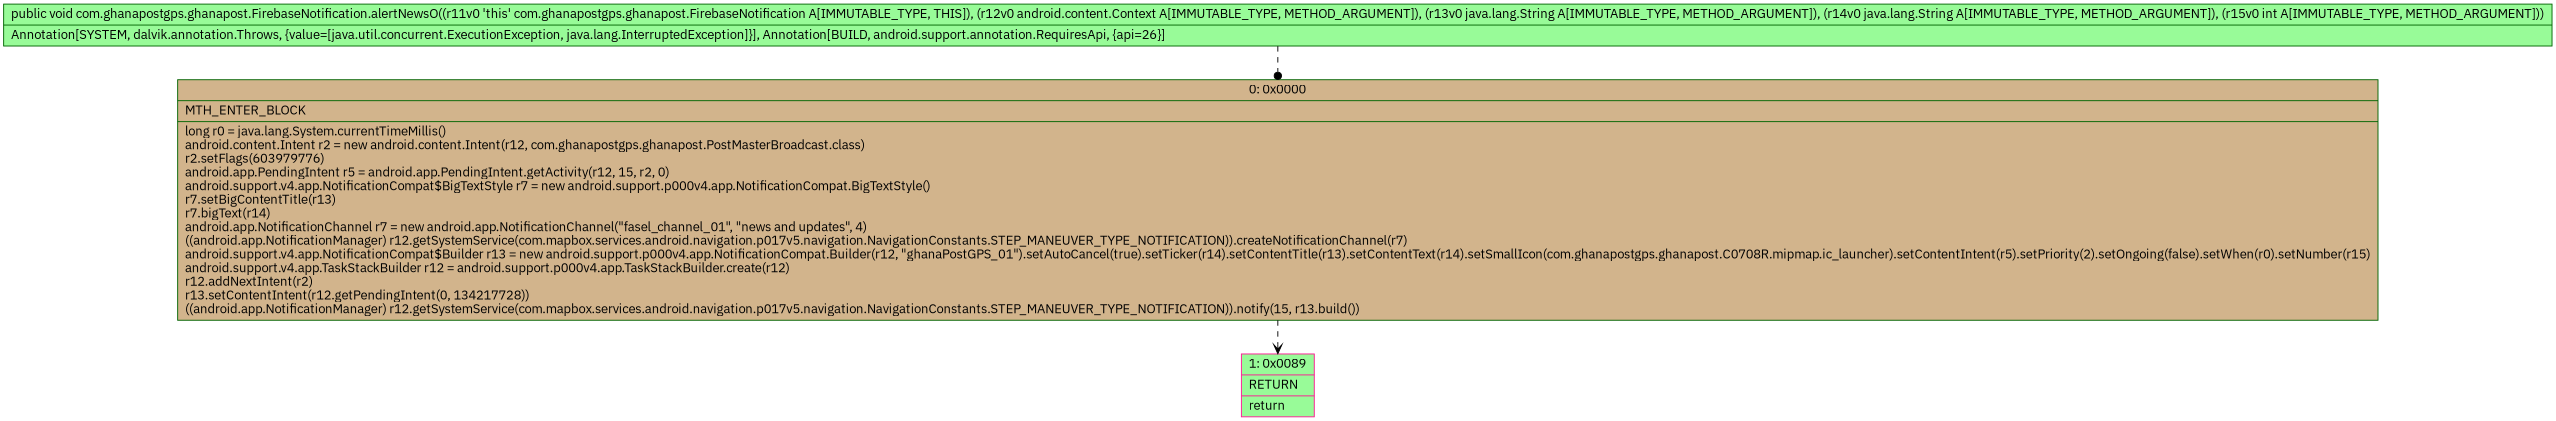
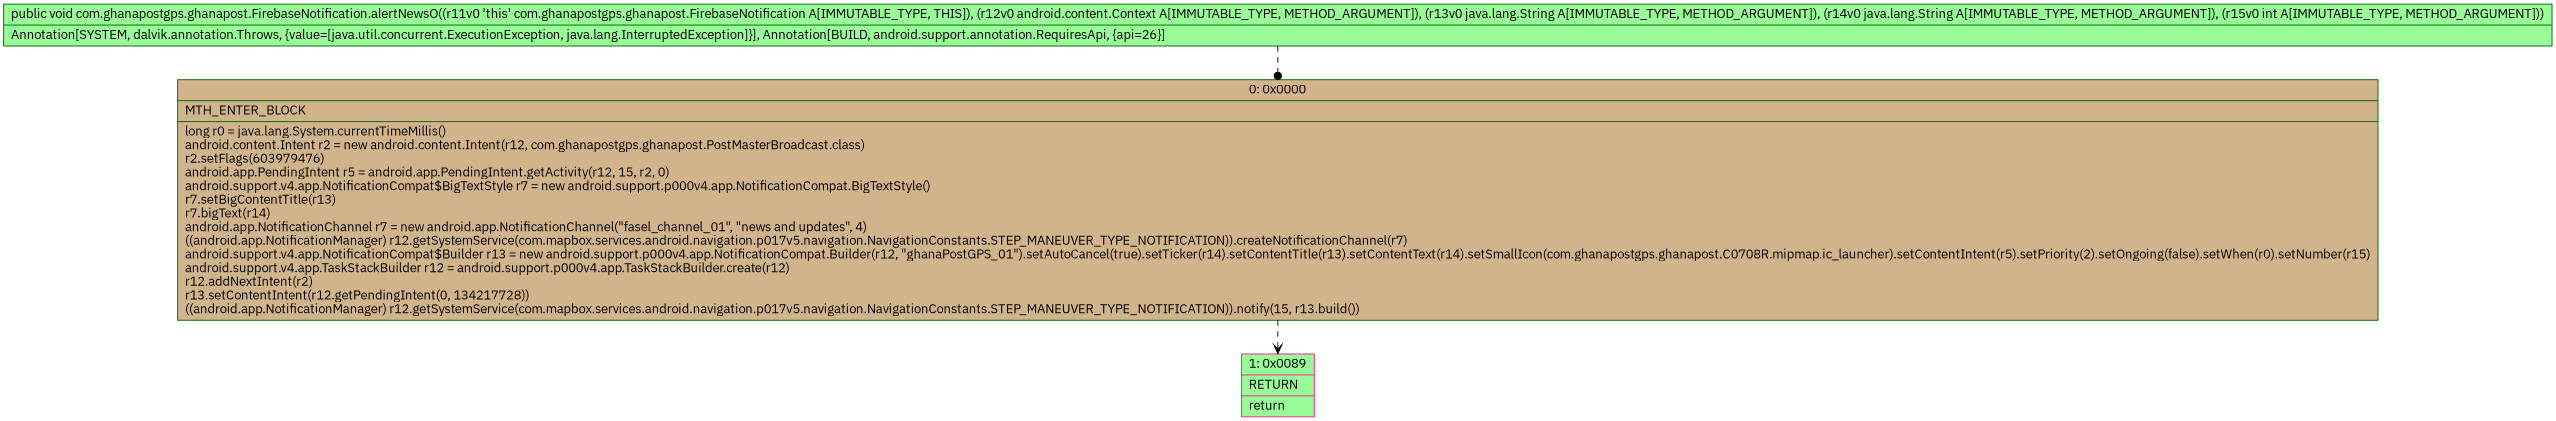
(255, 159) -> (255, 159)
